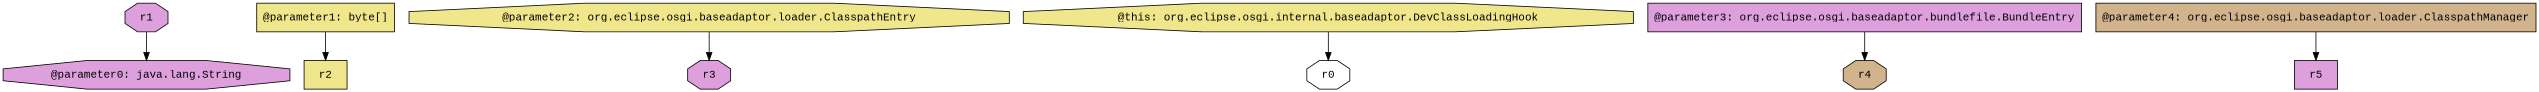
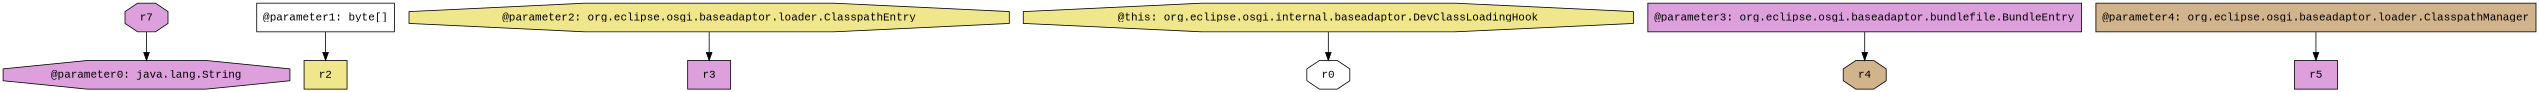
(147, 18) -> (147, 18)
(326, 18) -> (326, 18)
(709, 75) -> (709, 75)
